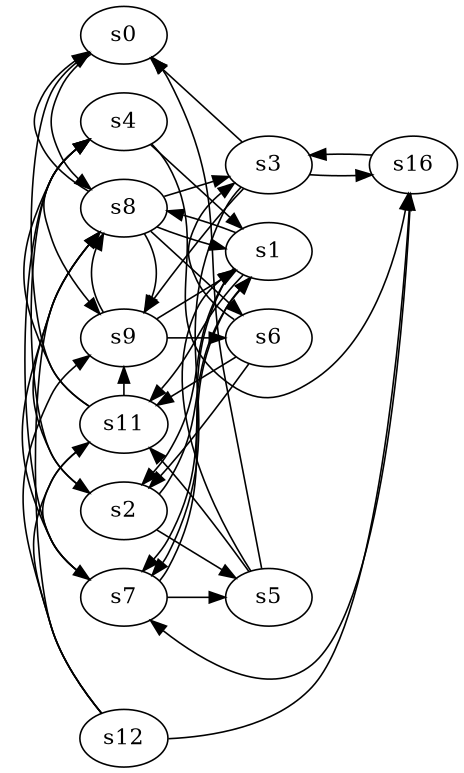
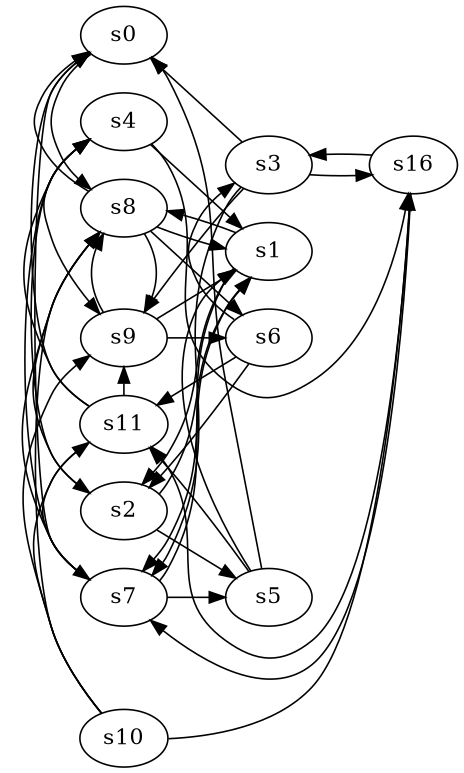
(189, 189) -> none
none -> (35, 324)
(201, 331) -> (329, 618)
(124, 738) -> (124, 738)
